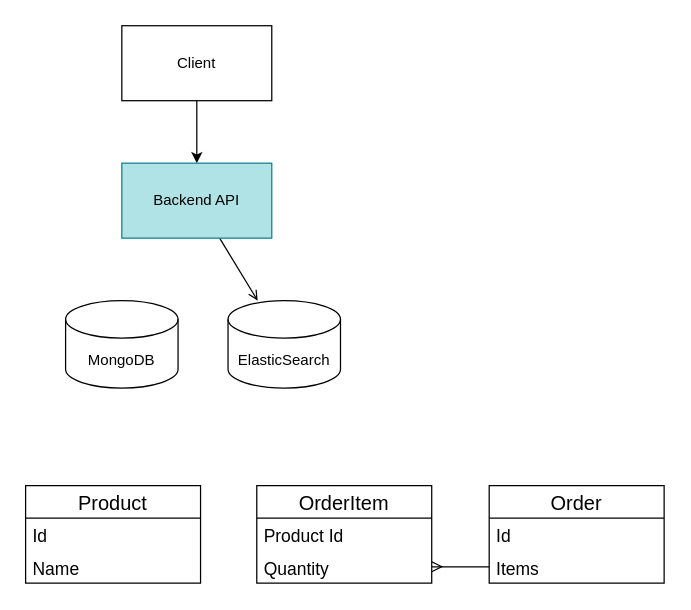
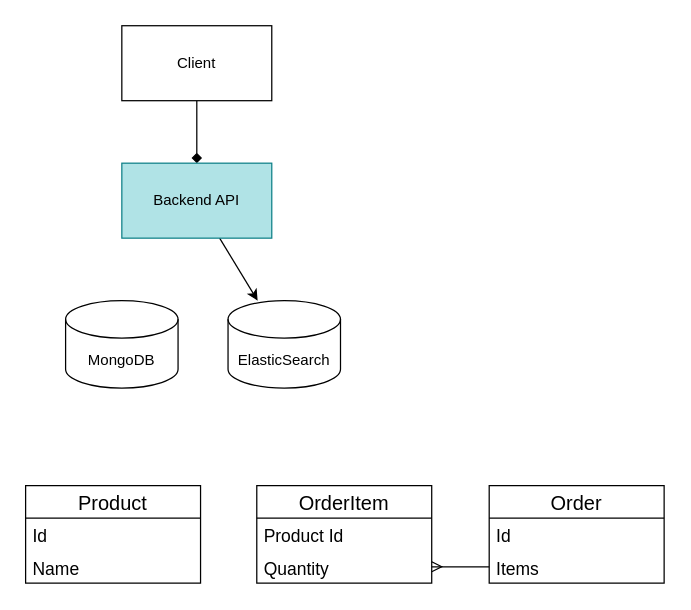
(197, 153) -> (197, 152)
(254, 294) -> (253, 292)
